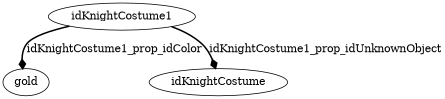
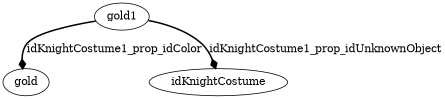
(122, 17) -> (122, 17)
